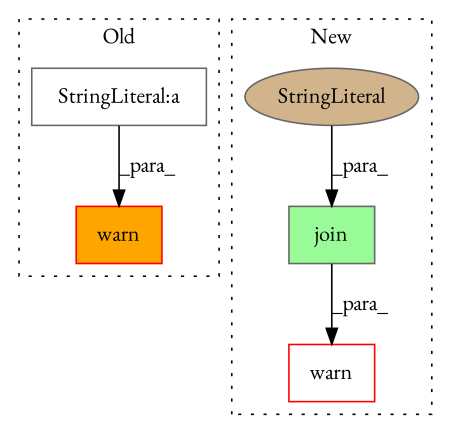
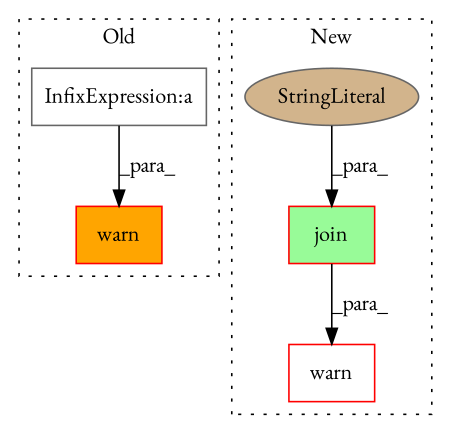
(119, 97) -> (119, 97)
(332, 235) -> (332, 235)
